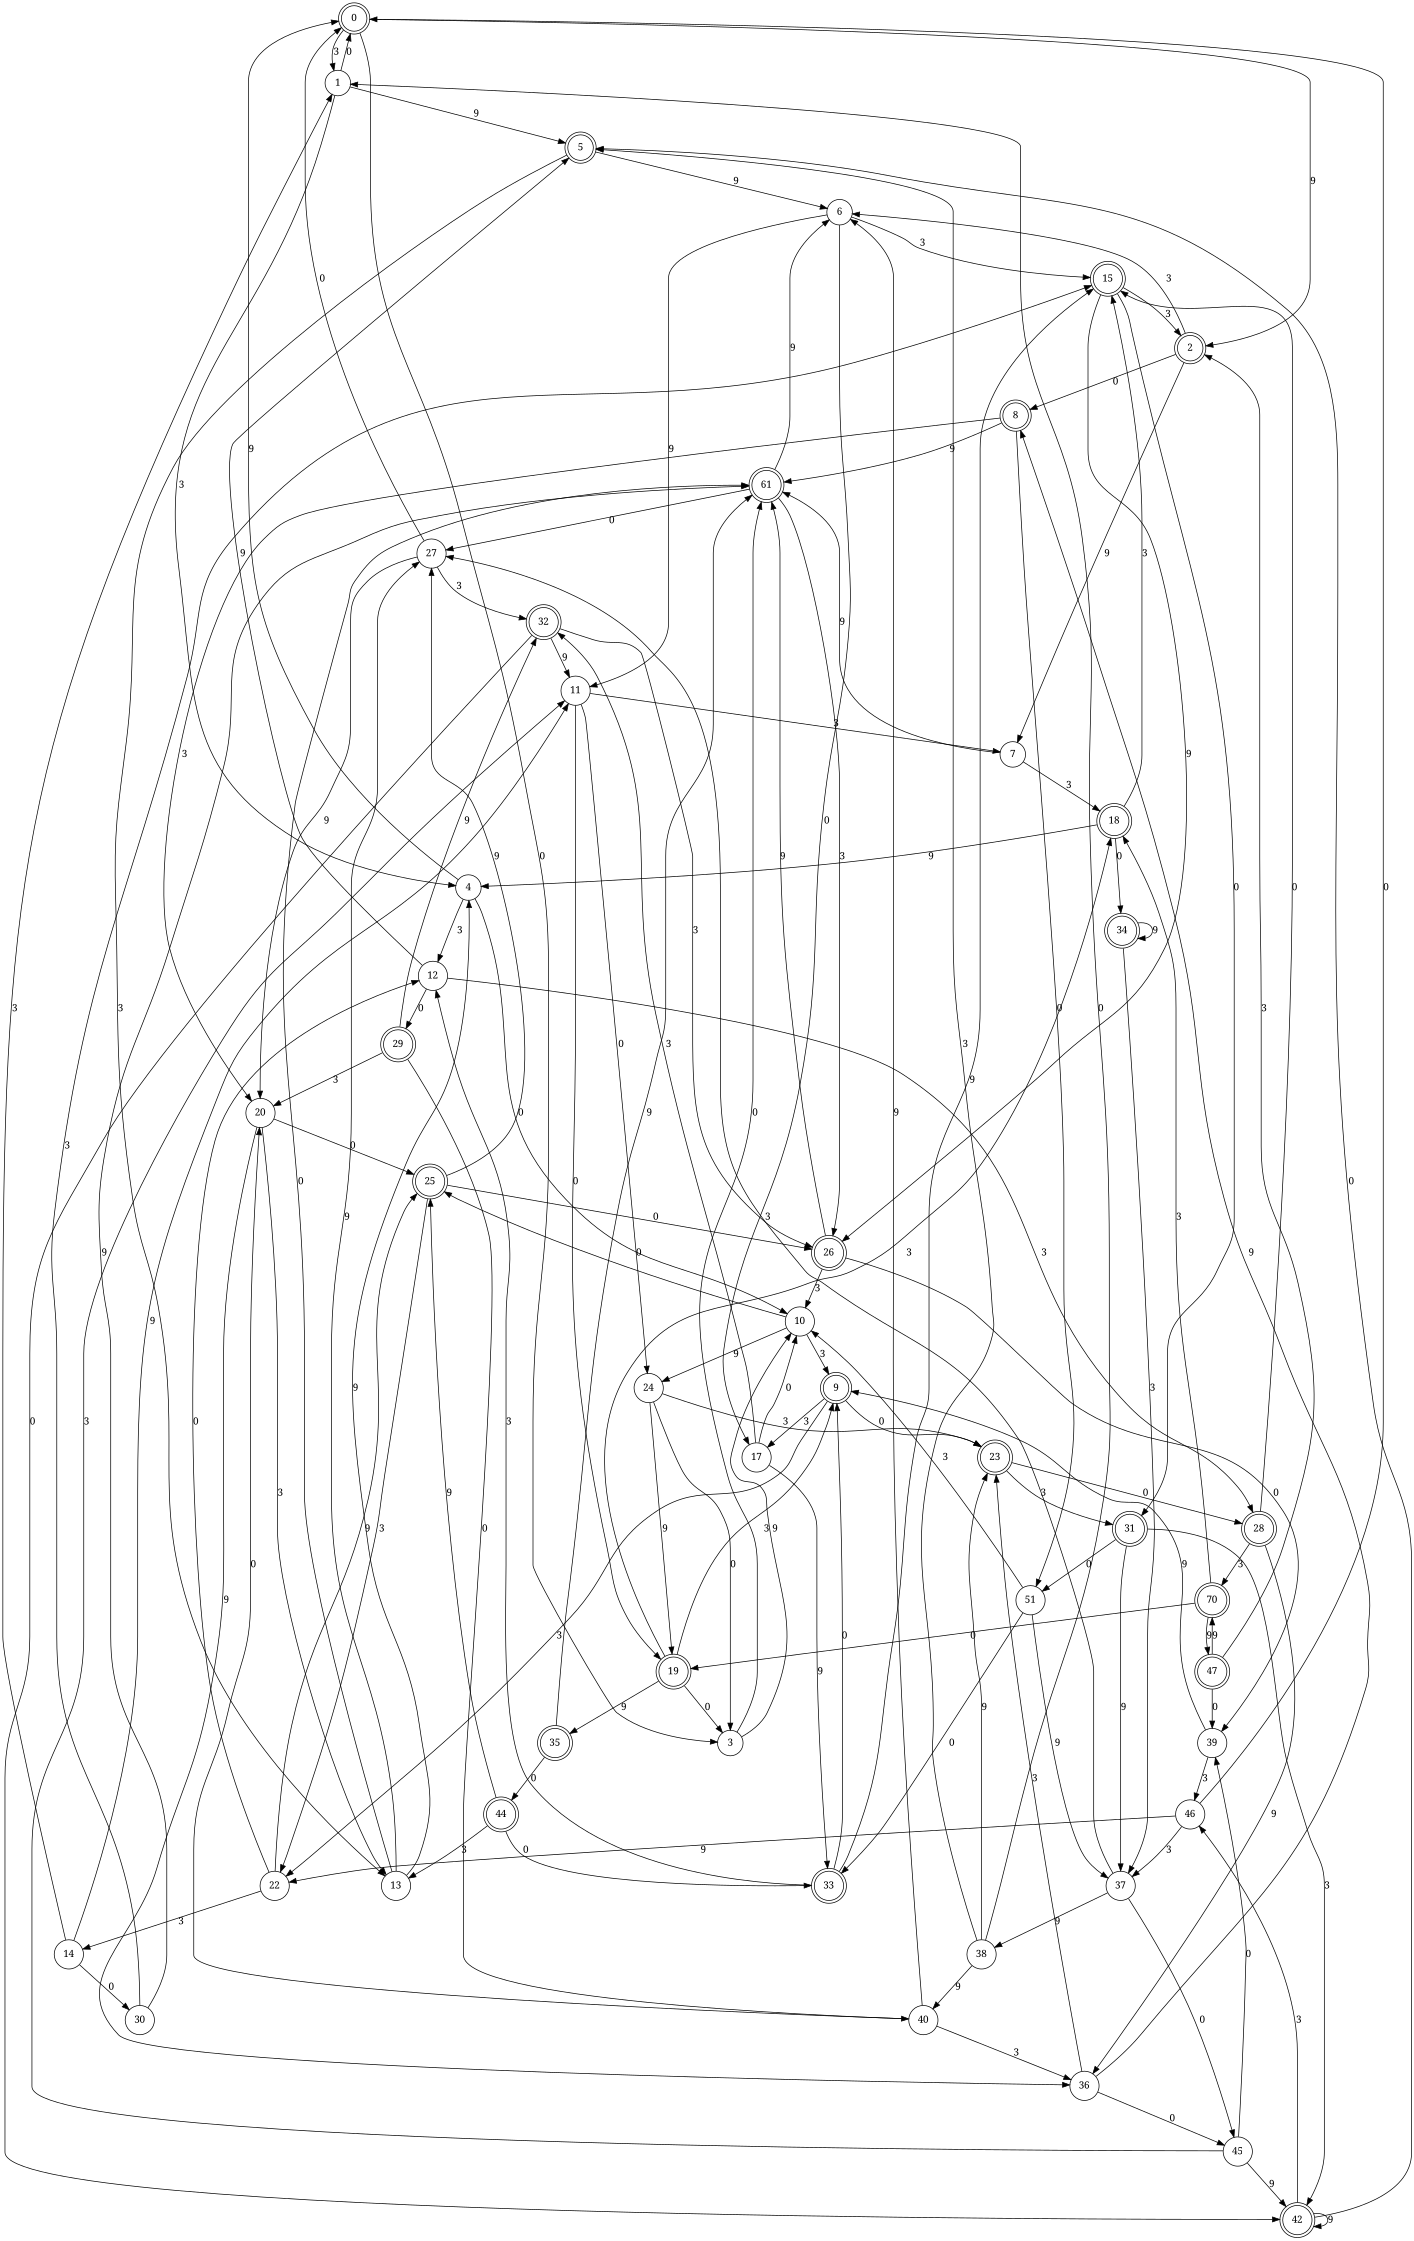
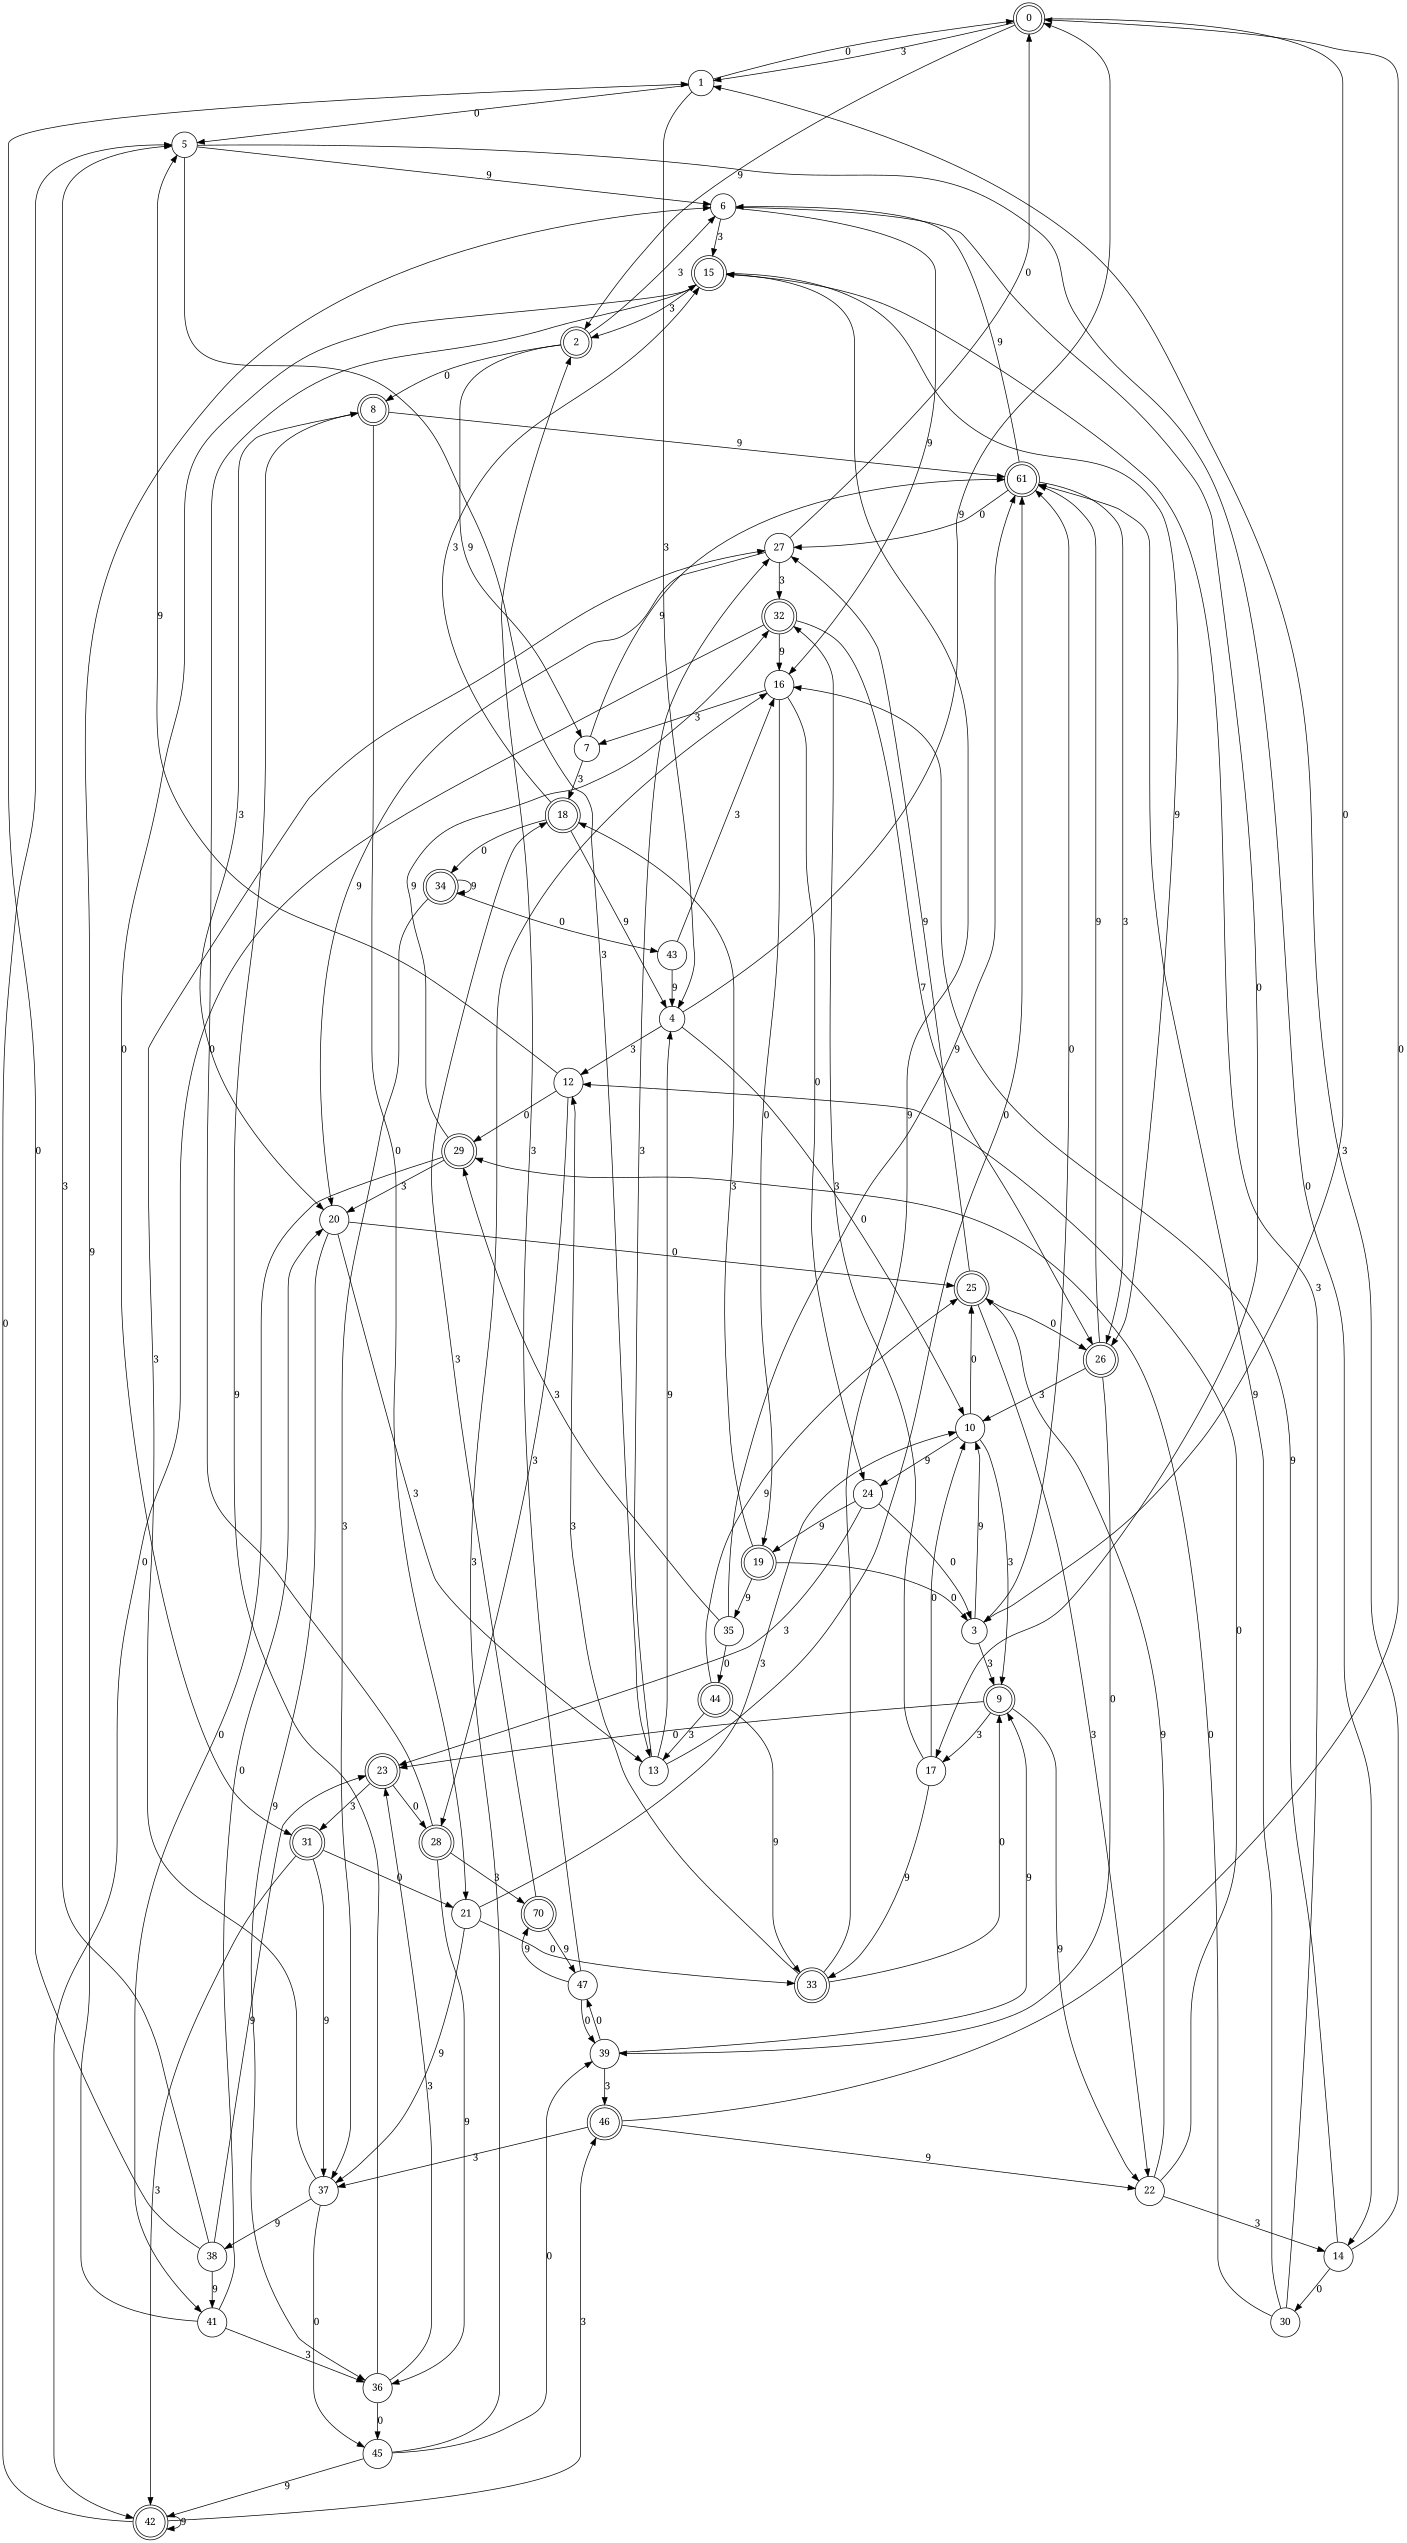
(476, 114) -> (477, 114)
(581, 148) -> (185, 145)
(576, 691) -> (779, 685)
none -> (1272, 781)
(696, 931) -> (923, 988)
none -> (672, 955)
(347, 1217) -> (642, 1151)
none -> (562, 1415)
none -> (1177, 1491)
(745, 1526) -> (985, 1662)
(1031, 1600) -> (466, 1914)
(946, 1635) -> none
(559, 1636) -> (1060, 1950)
(1212, 1672) -> (583, 1985)
(555, 1743) -> (729, 1631)
(1190, 1814) -> (605, 2122)
(526, 1850) -> (776, 1843)
(923, 2020) -> (212, 2322)
none -> (595, 2023)
